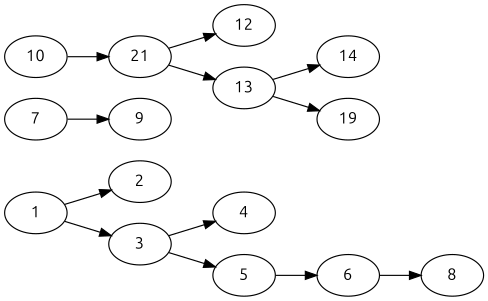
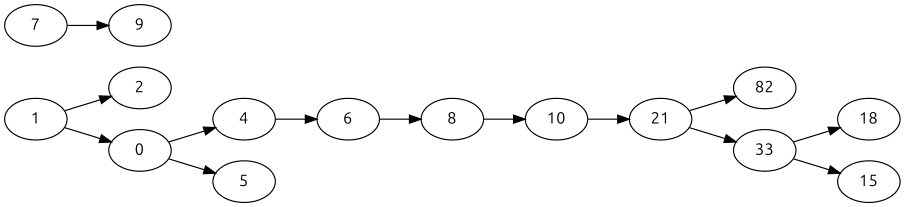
(244, 25) -> (765, 88)
(348, 57) -> (869, 119)
(244, 88) -> (765, 150)
(348, 119) -> (869, 182)
none -> (499, 119)
(140, 244) -> (140, 150)
(291, 275) -> (291, 119)
